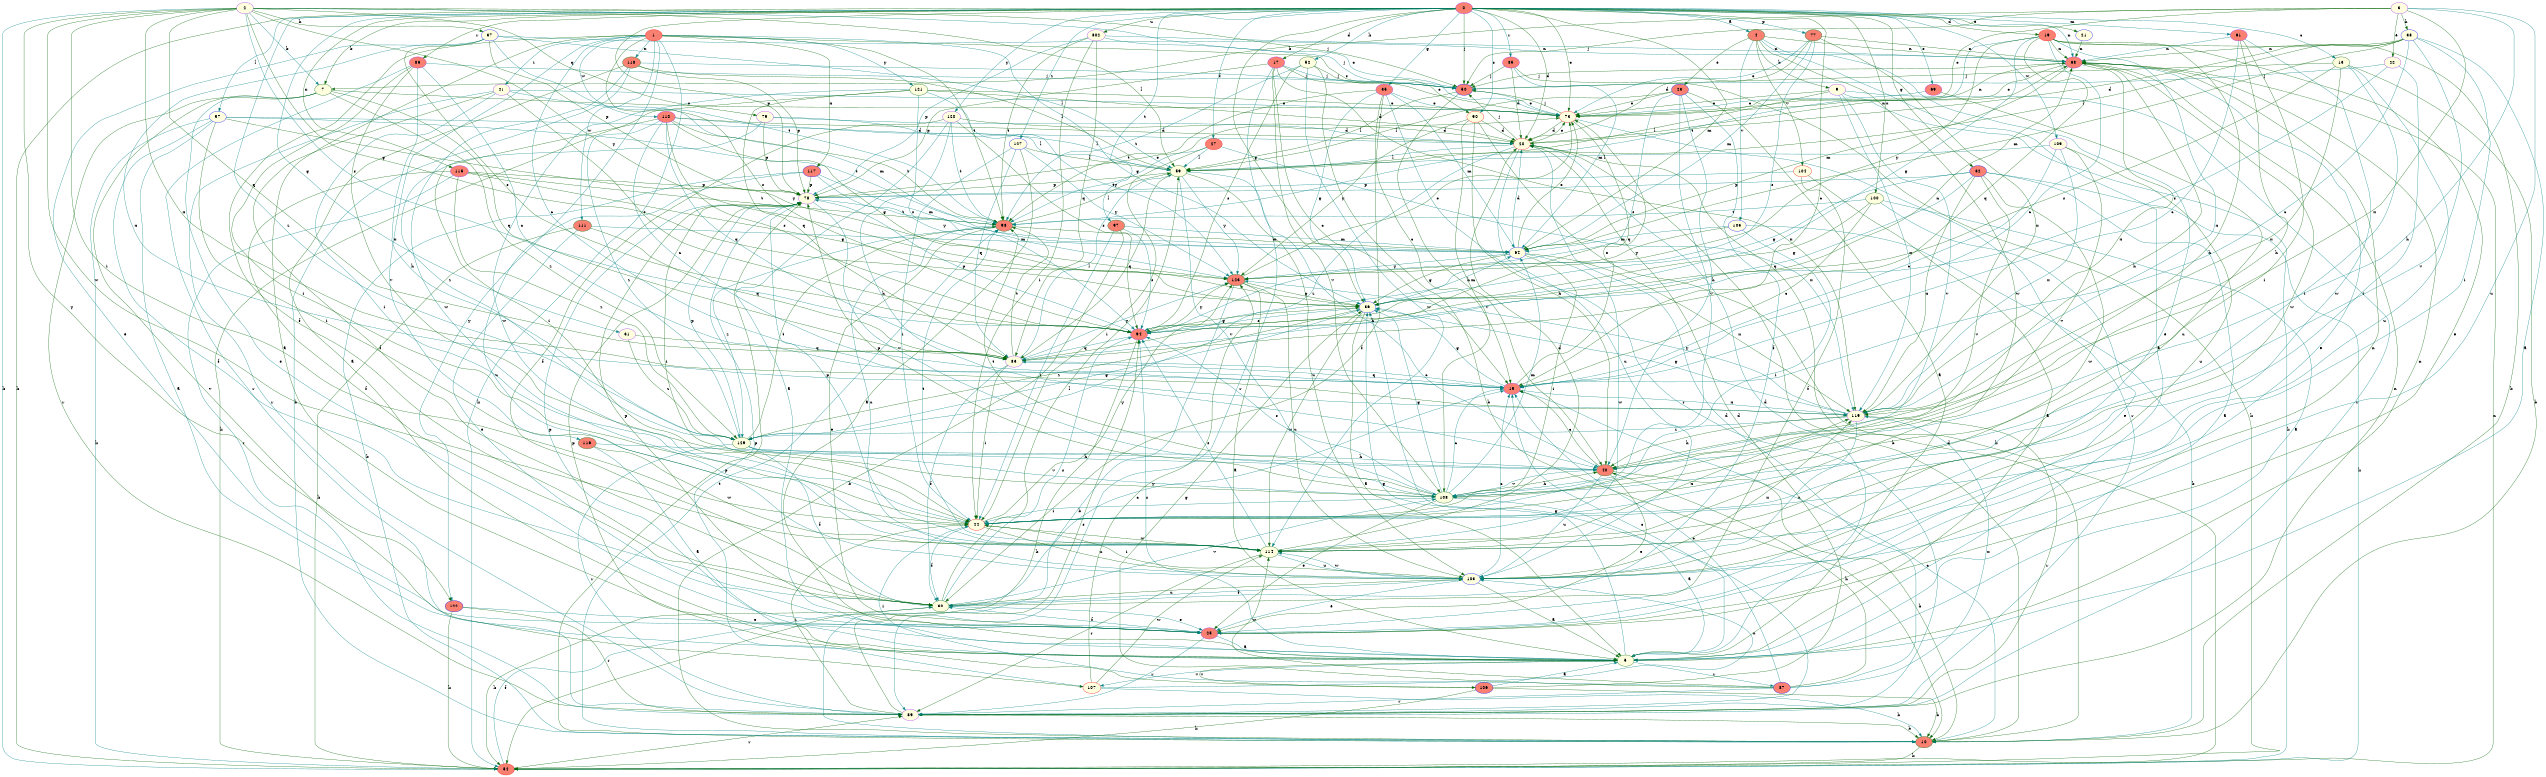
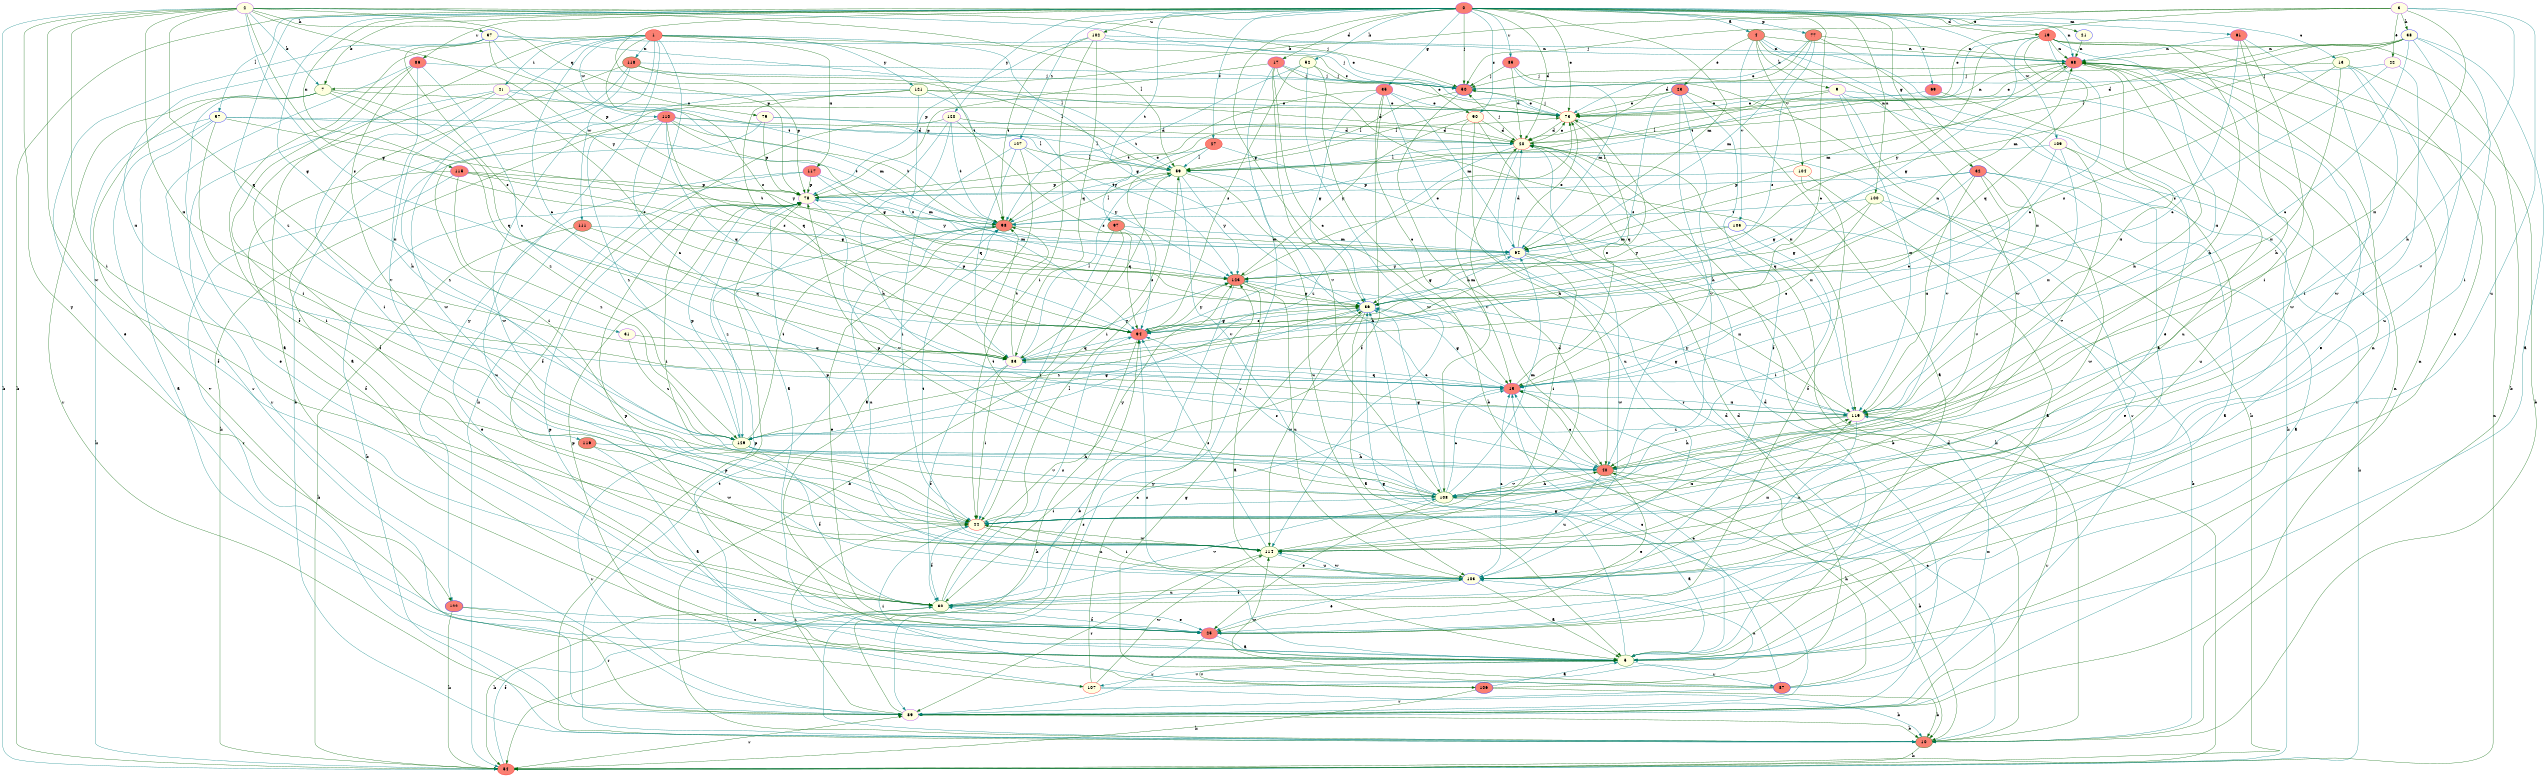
(1096, 35) -> (1096, 35)
(812, 171) -> (812, 171)
